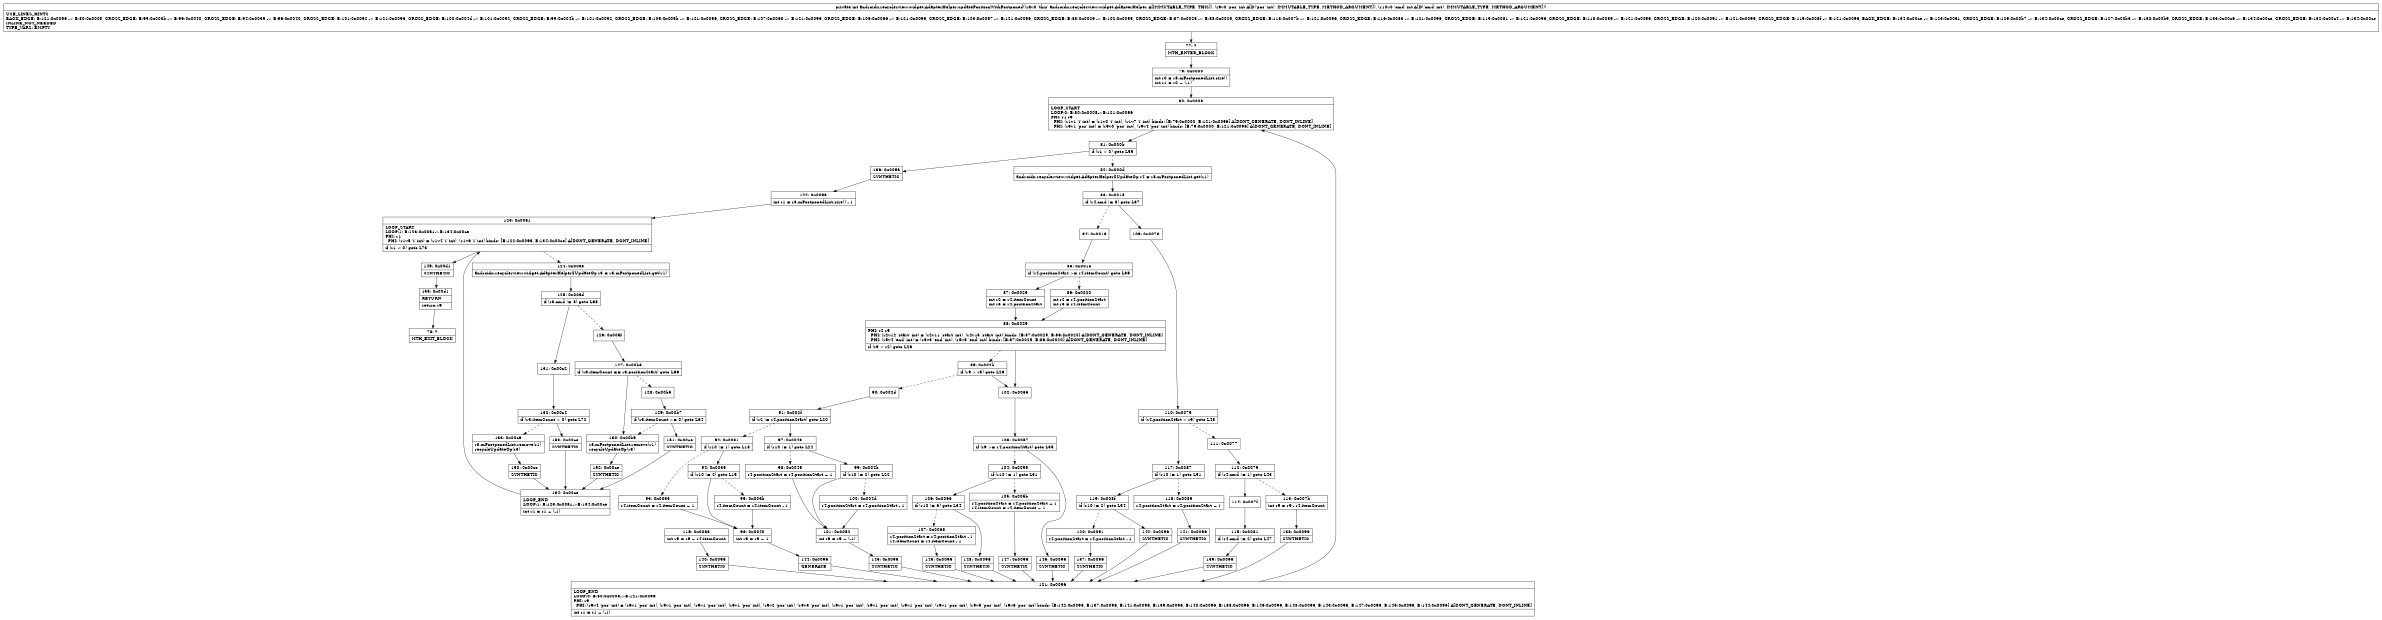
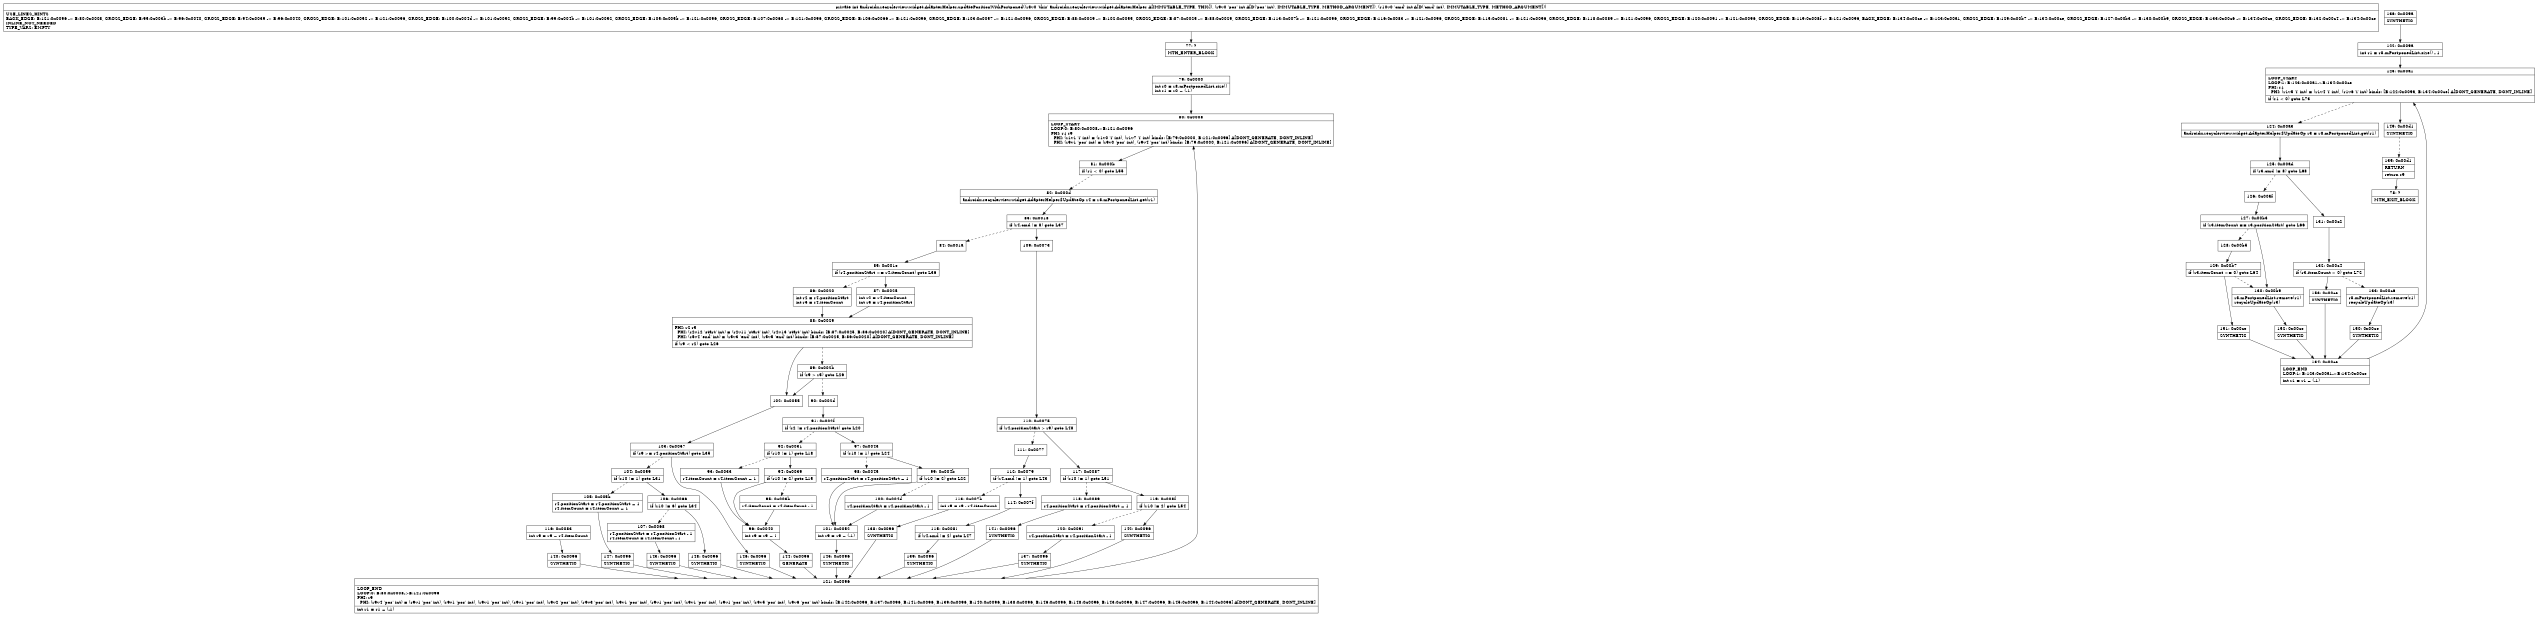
(997, 161) -> none
(437, 281) -> (2399, 146)
